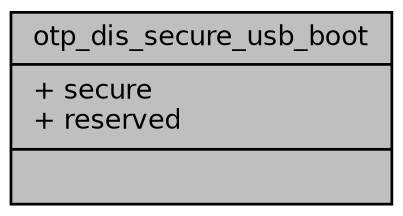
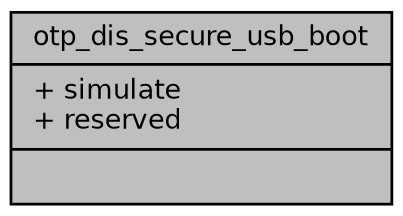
(93, 90) -> (108, 90)
